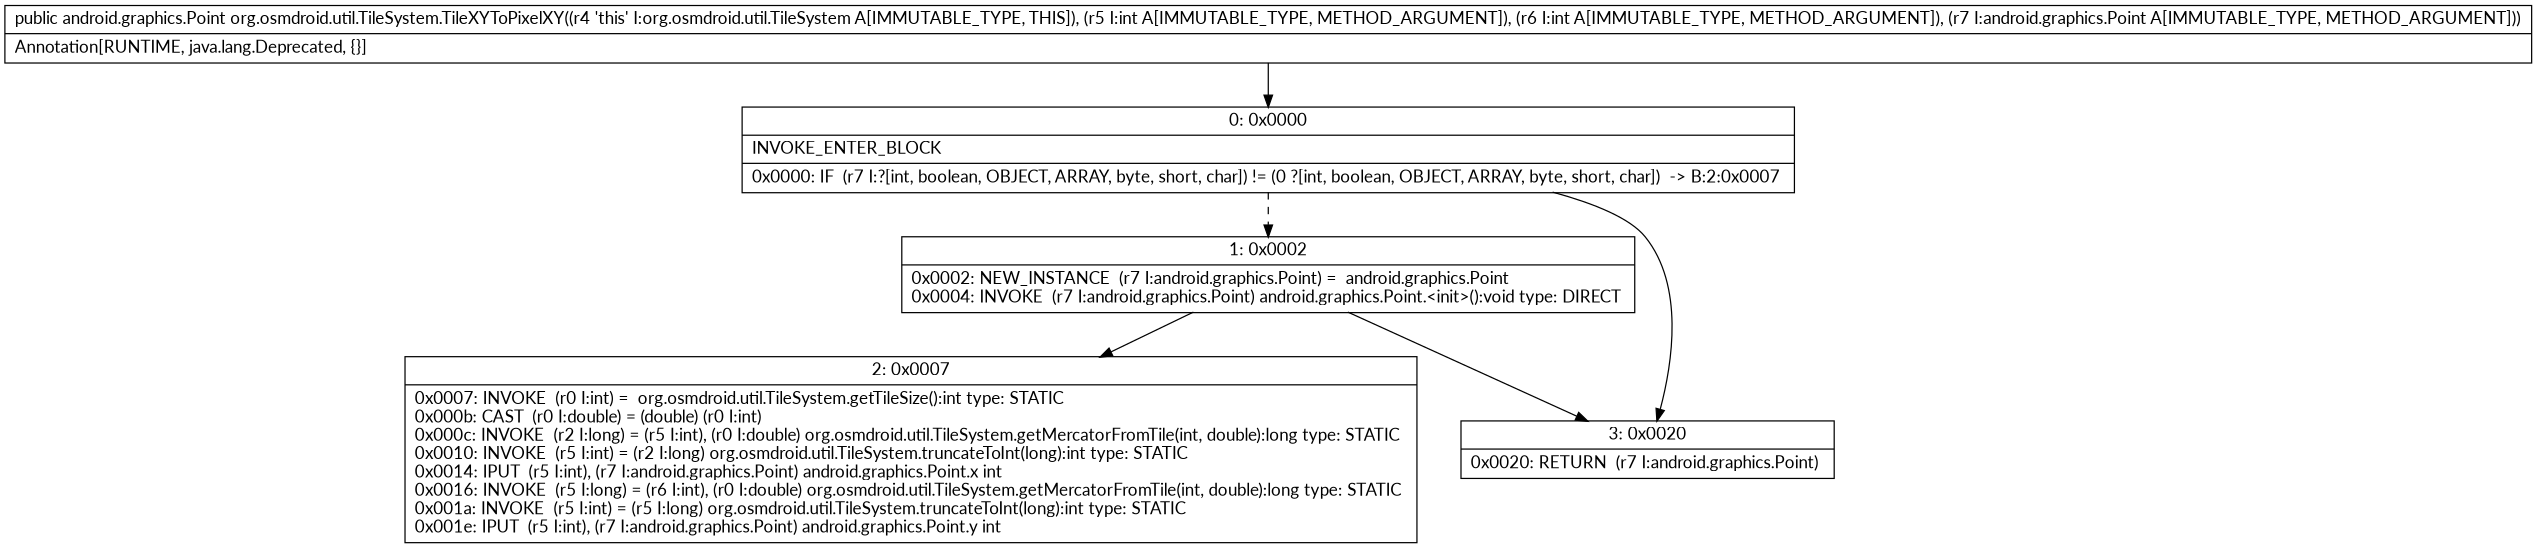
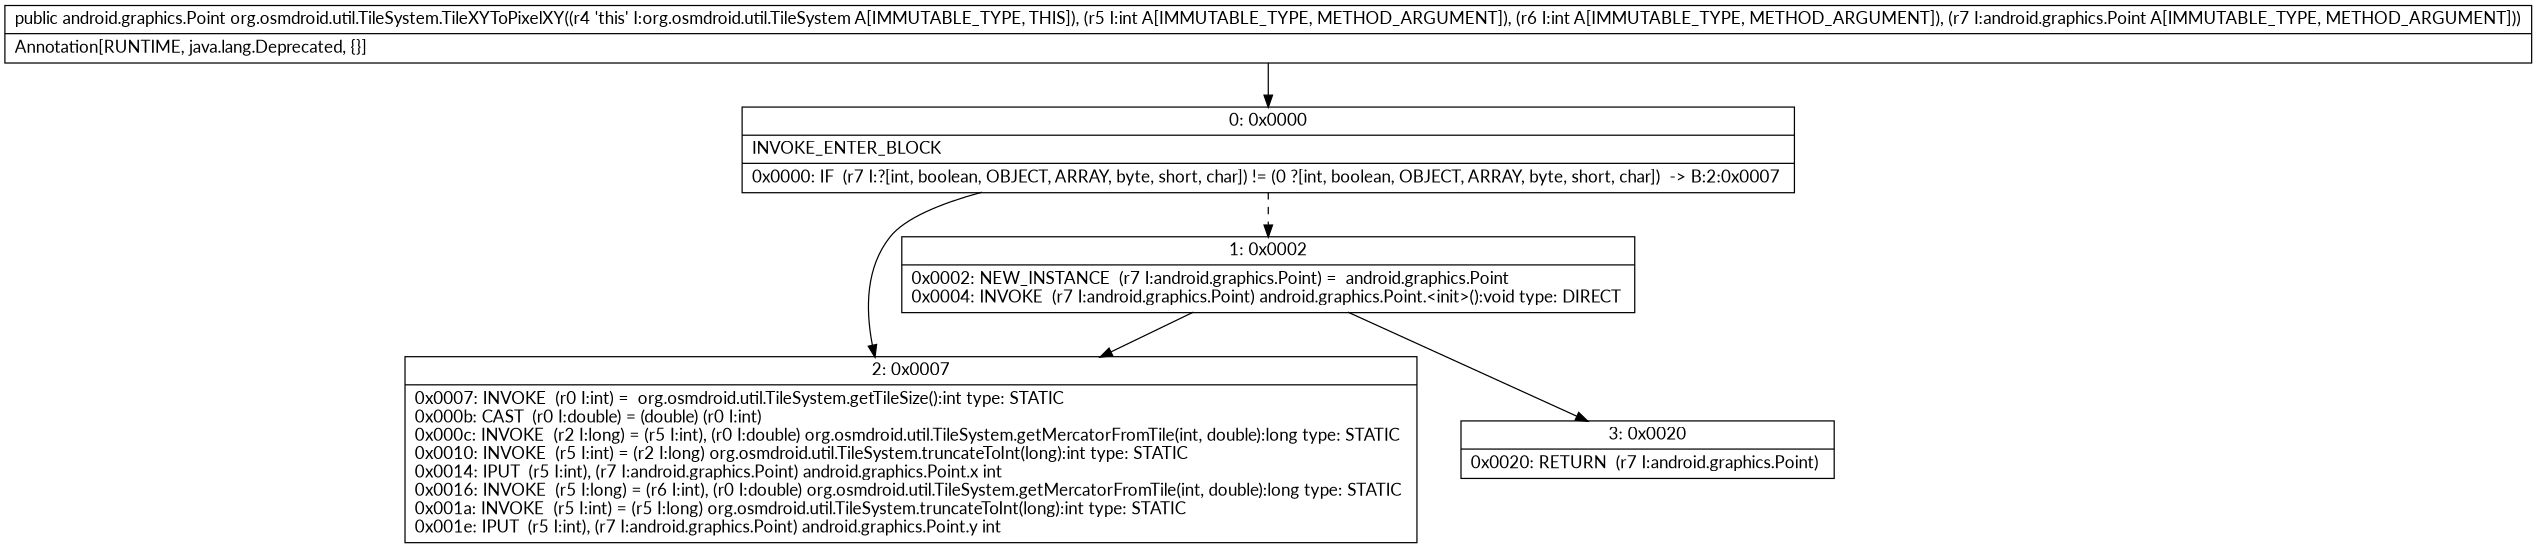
(1663, 270) -> (887, 241)
